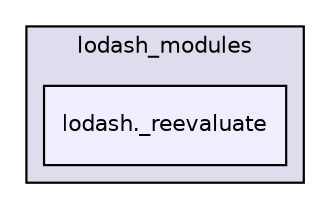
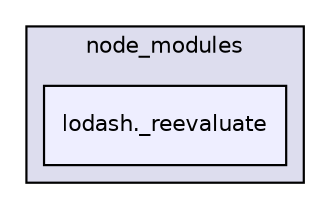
(165, 47) -> (165, 47)
